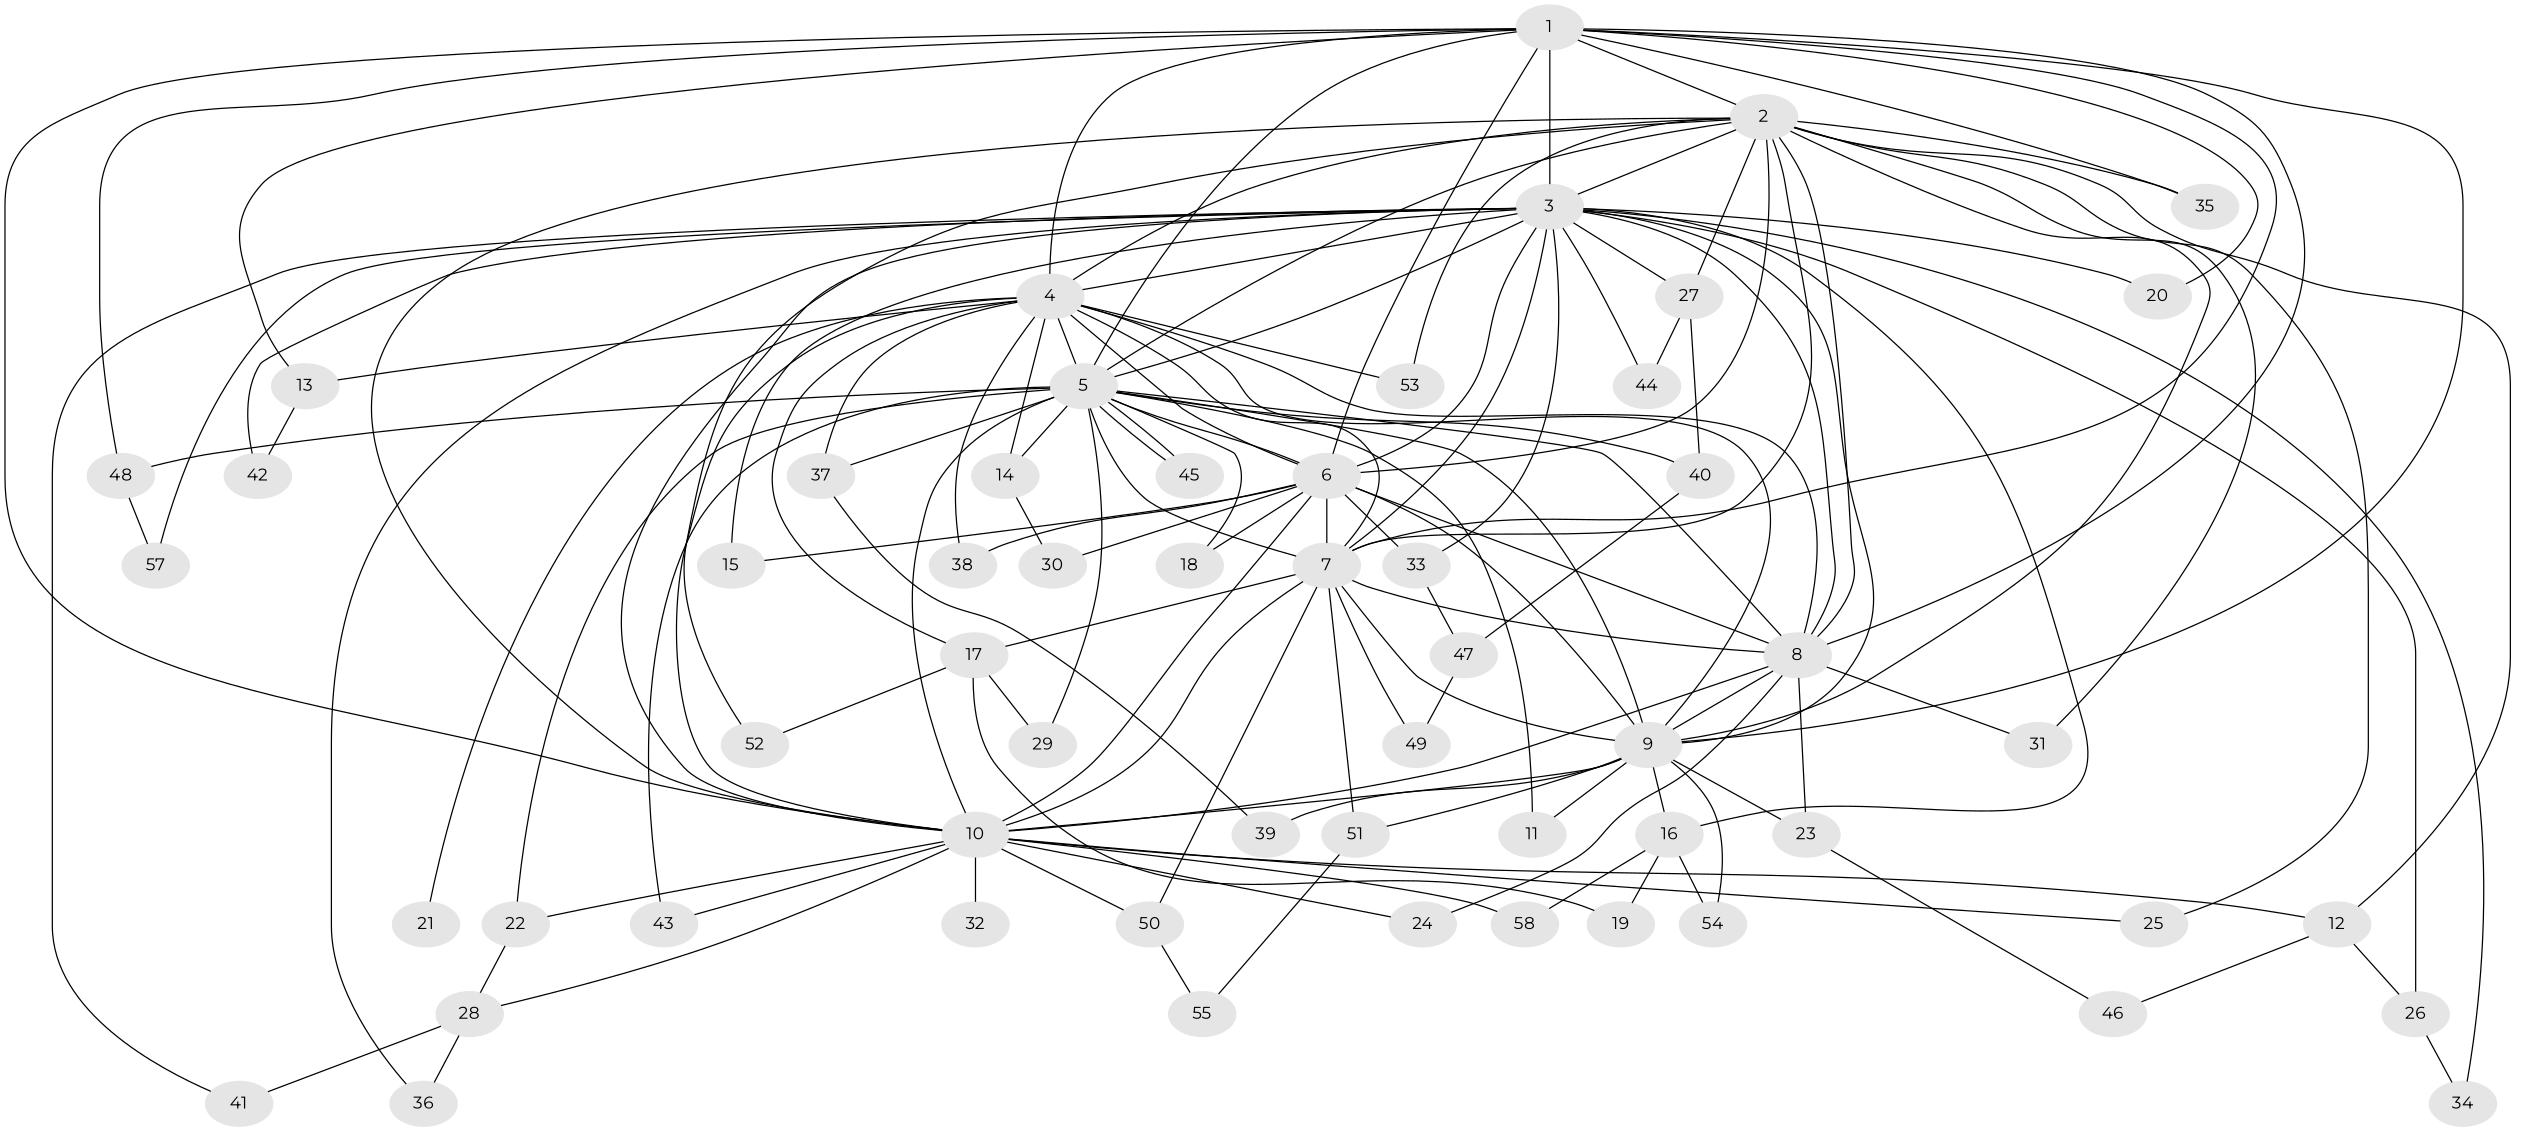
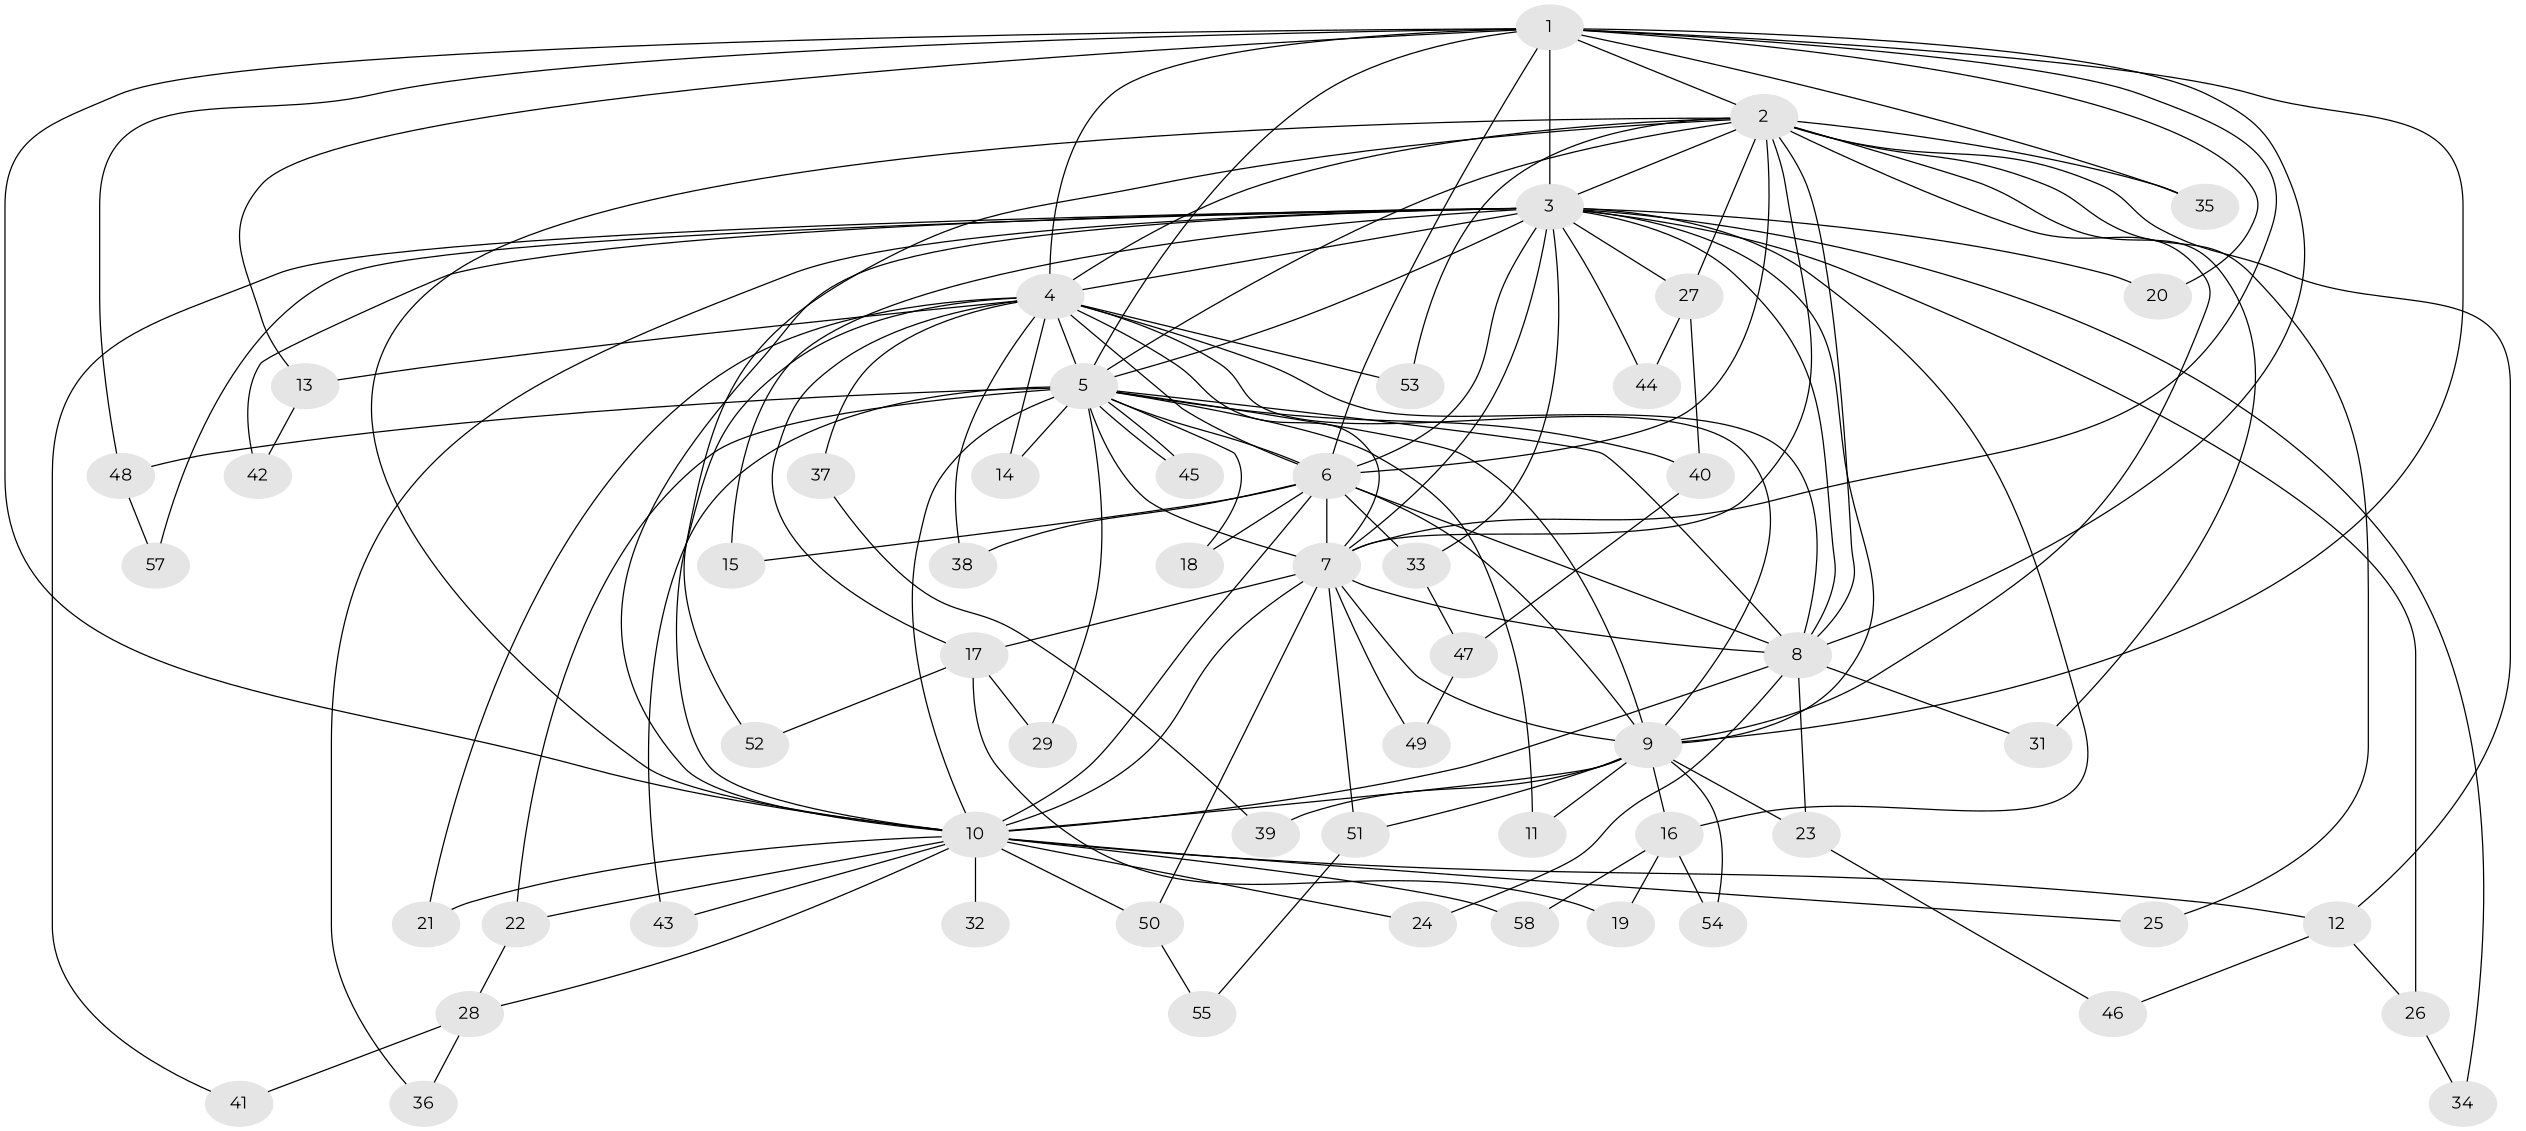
(952, 431) -> none
(1053, 566) -> none
(1723, 700) -> none
none -> (694, 857)
